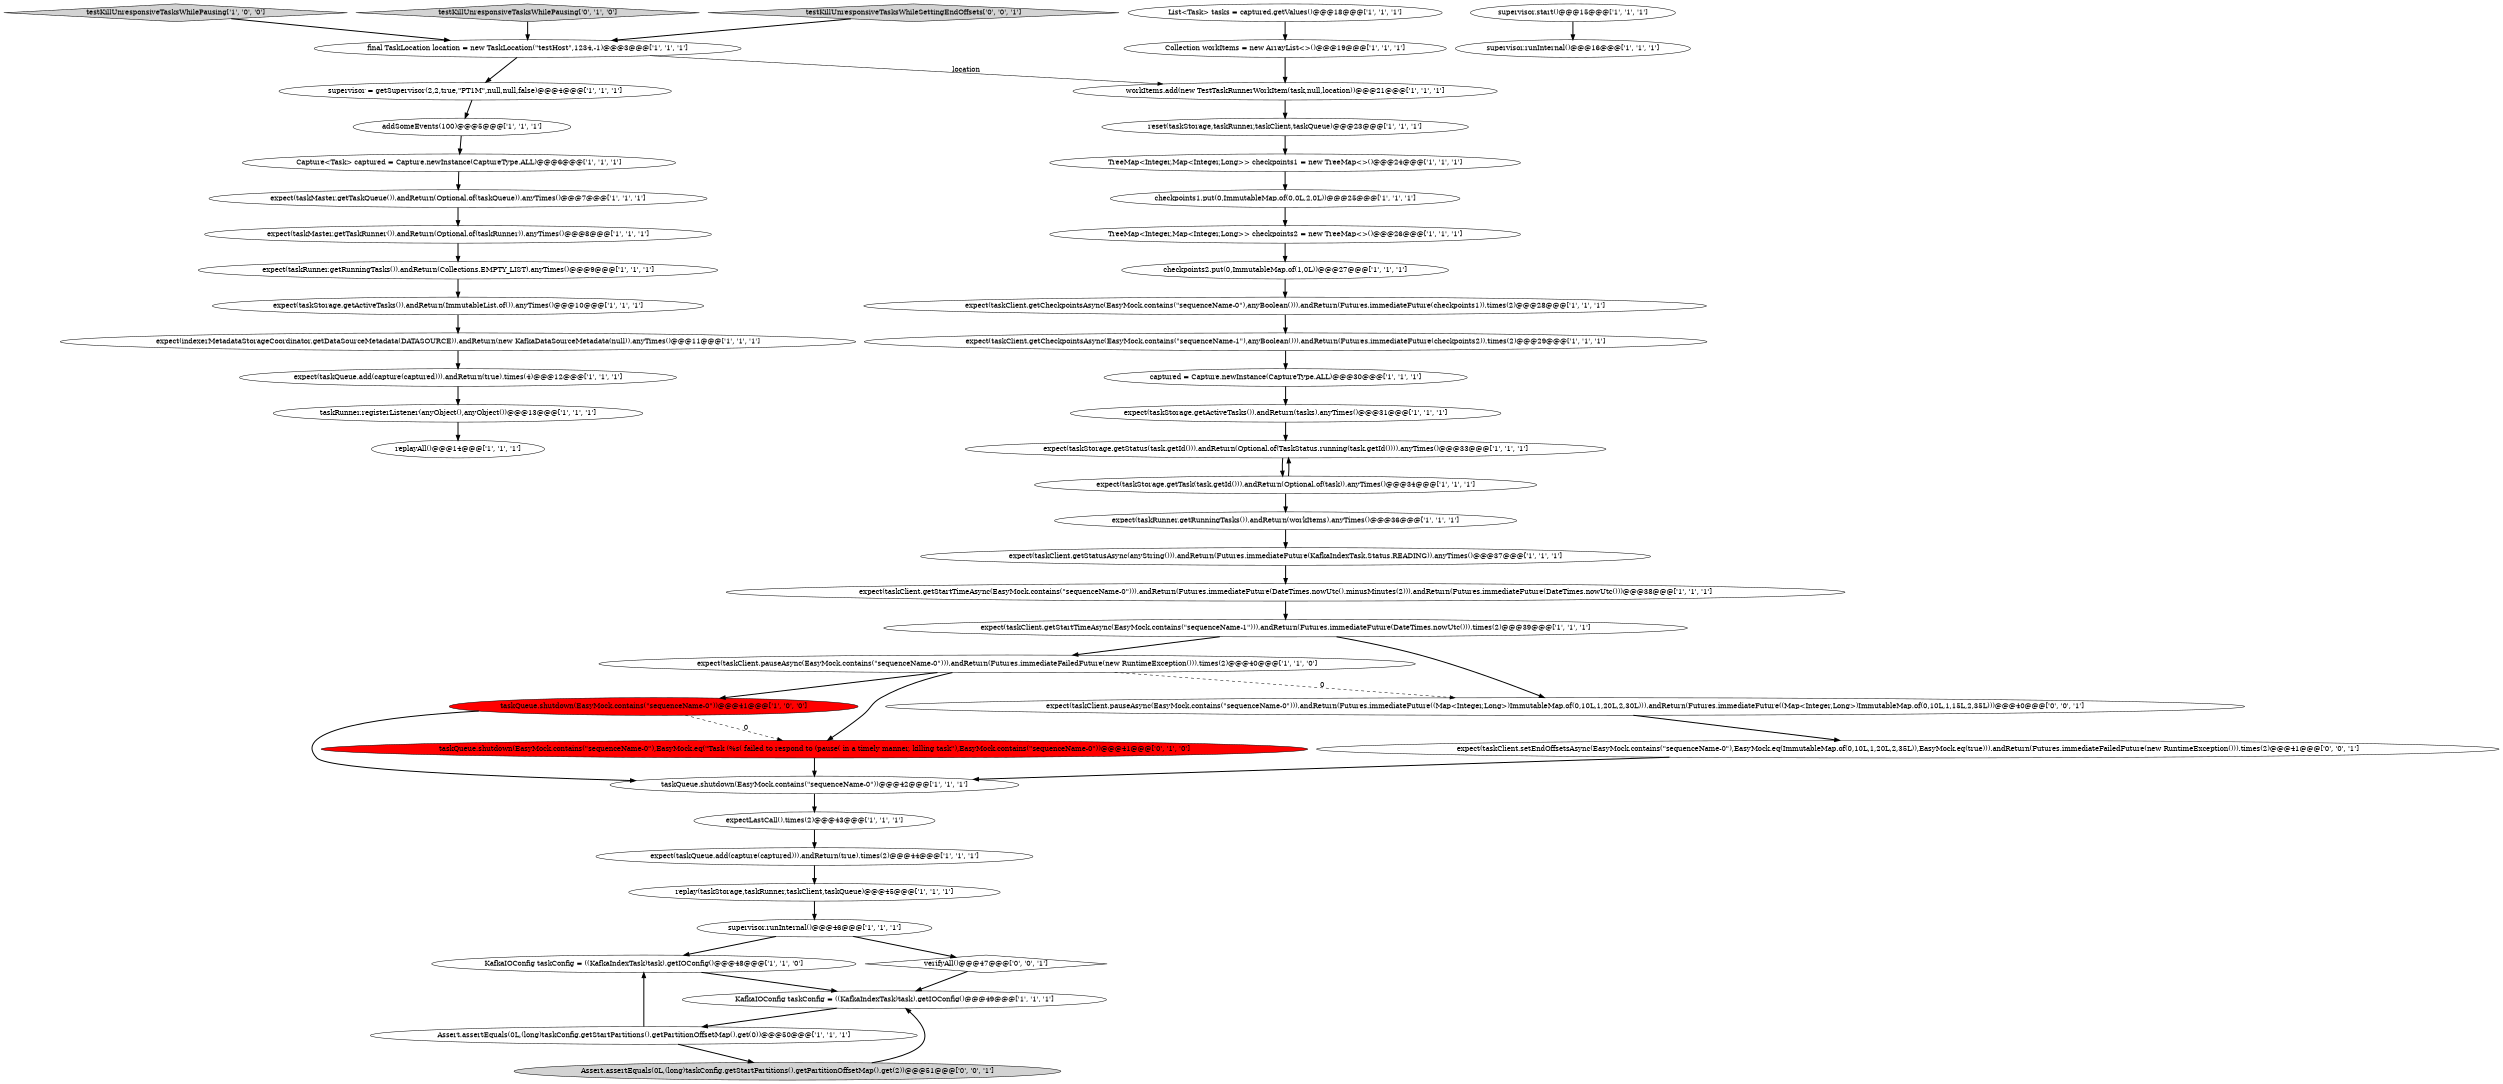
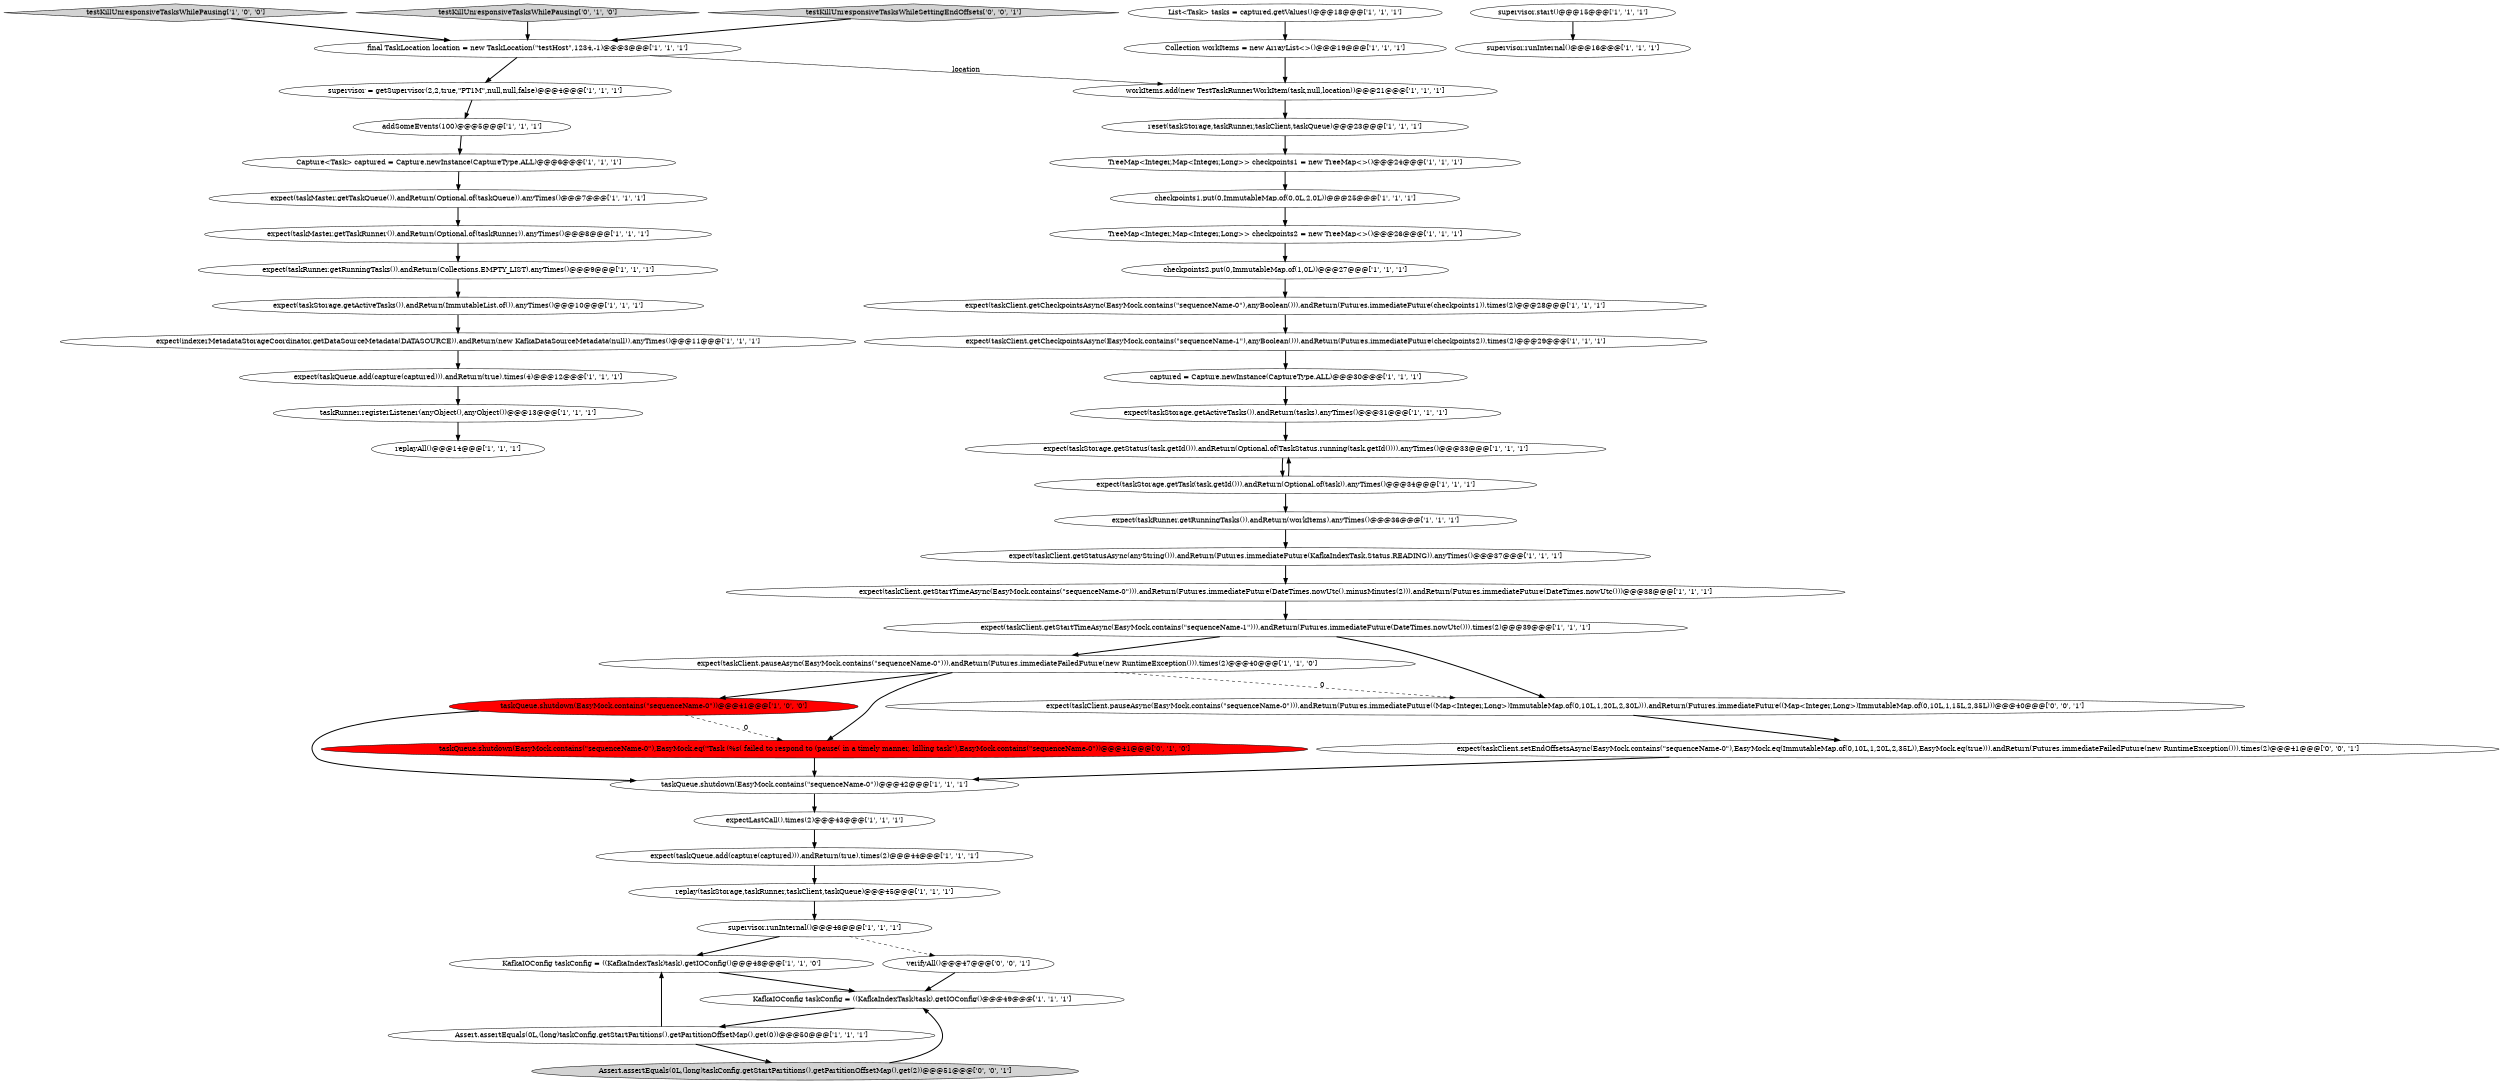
(902, 946) -> (890, 946)
(986, 964) -> (968, 964)
